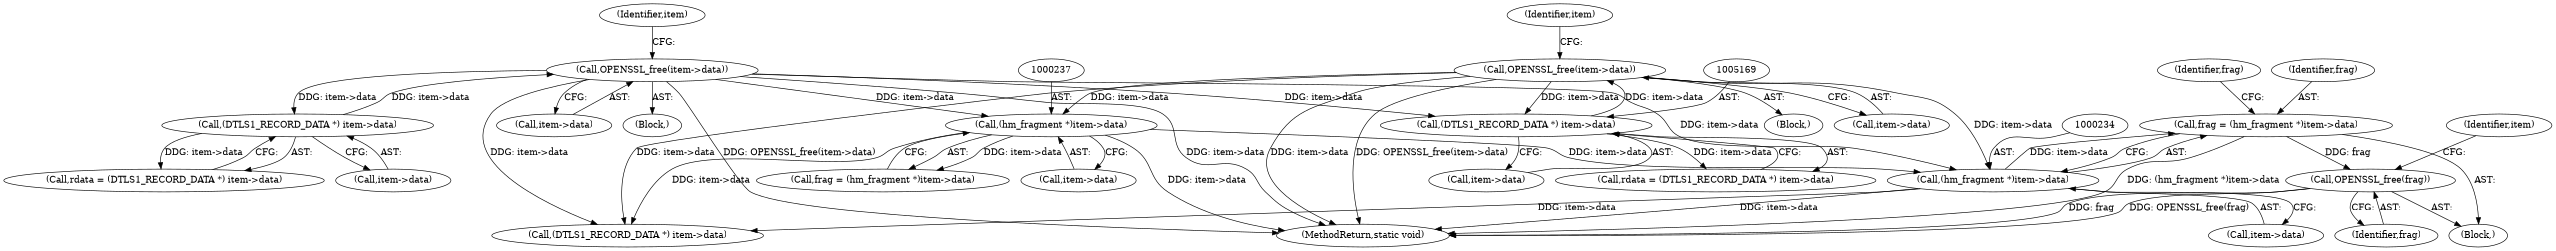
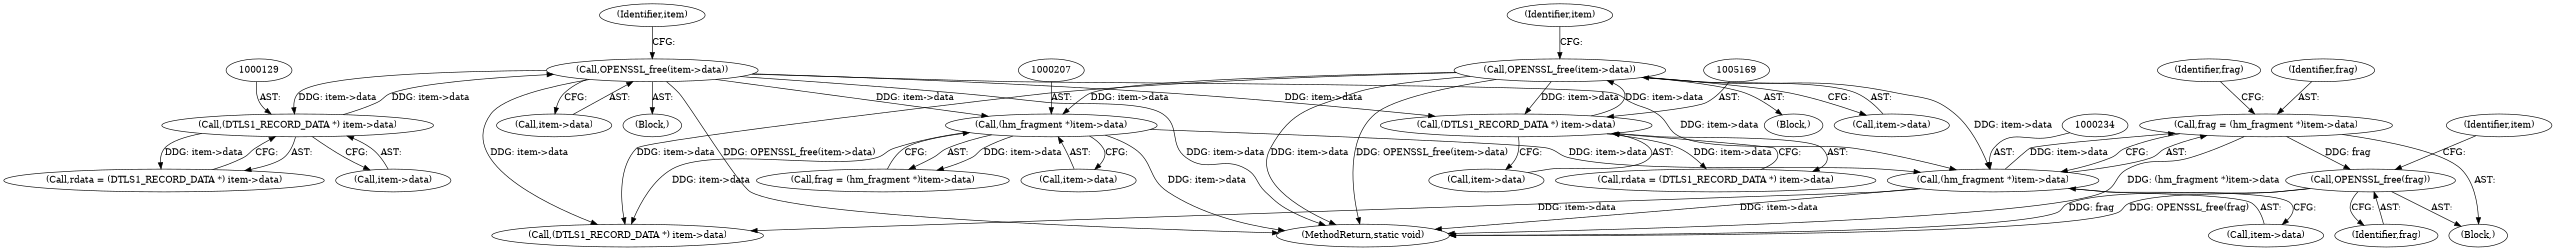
none -> (259, 70)
(1051, 70) -> (1051, 70)
